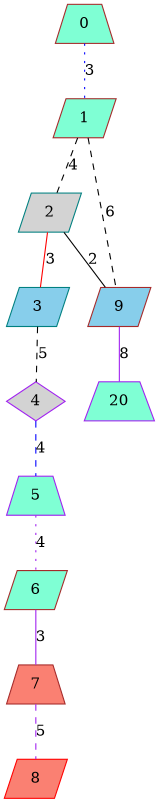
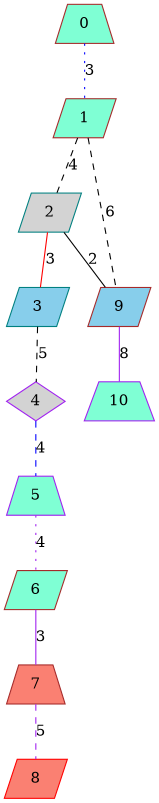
(119, 401) -> (119, 401)
